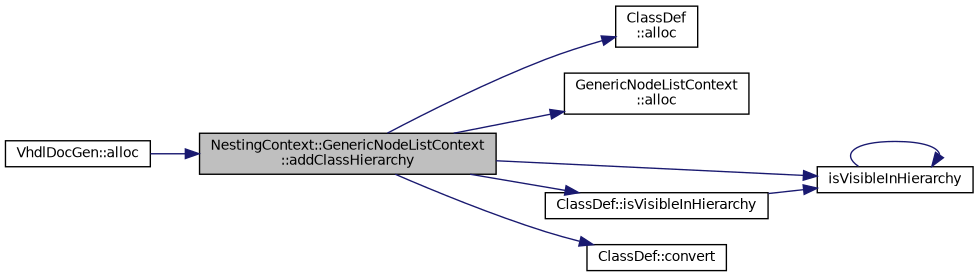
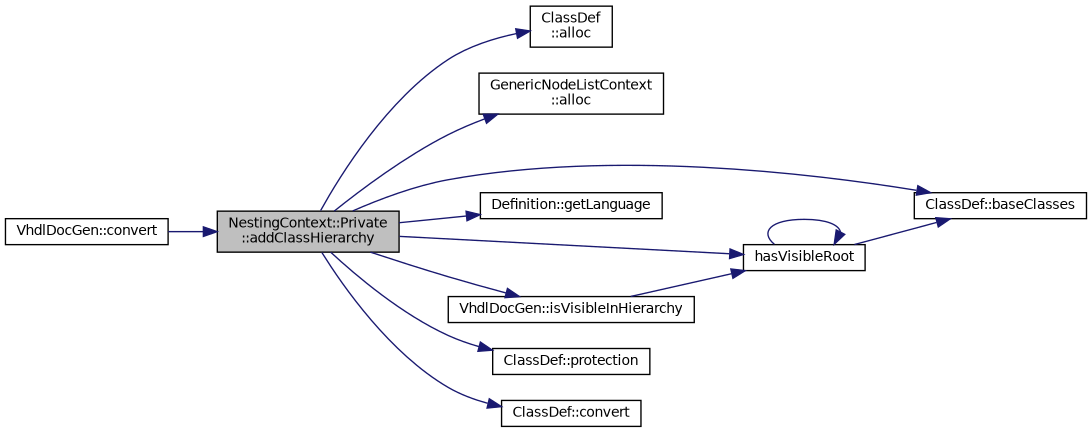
(78, 154) -> (87, 232)
(348, 154) -> (308, 232)
(895, 180) -> (804, 258)
none -> (571, 206)
(657, 206) -> (571, 310)
none -> (1000, 206)
none -> (571, 361)
